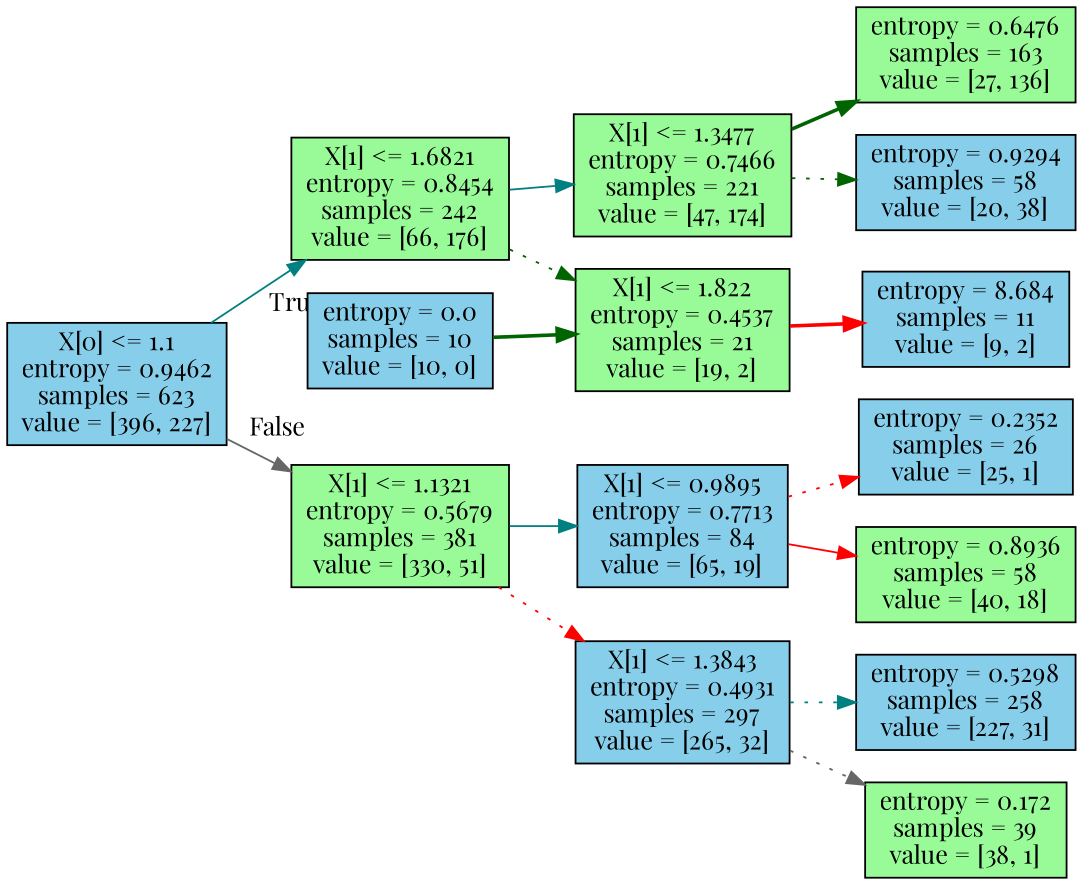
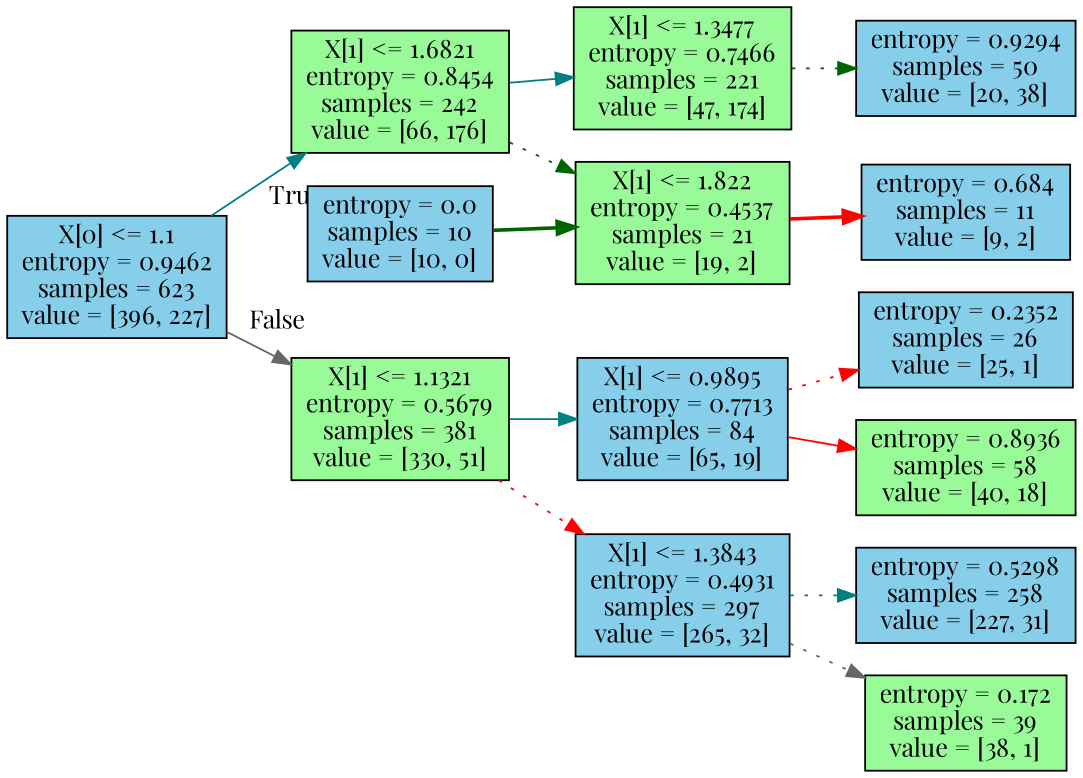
(966, 55) -> none
(966, 183) -> (966, 68)
(966, 319) -> (966, 212)
